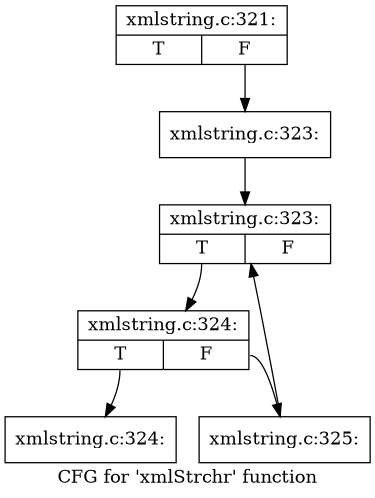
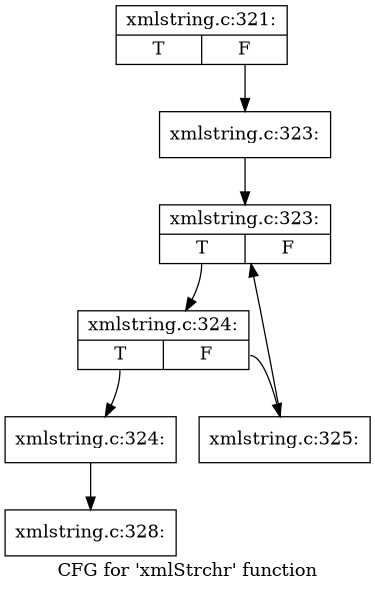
none -> (91, 533)
